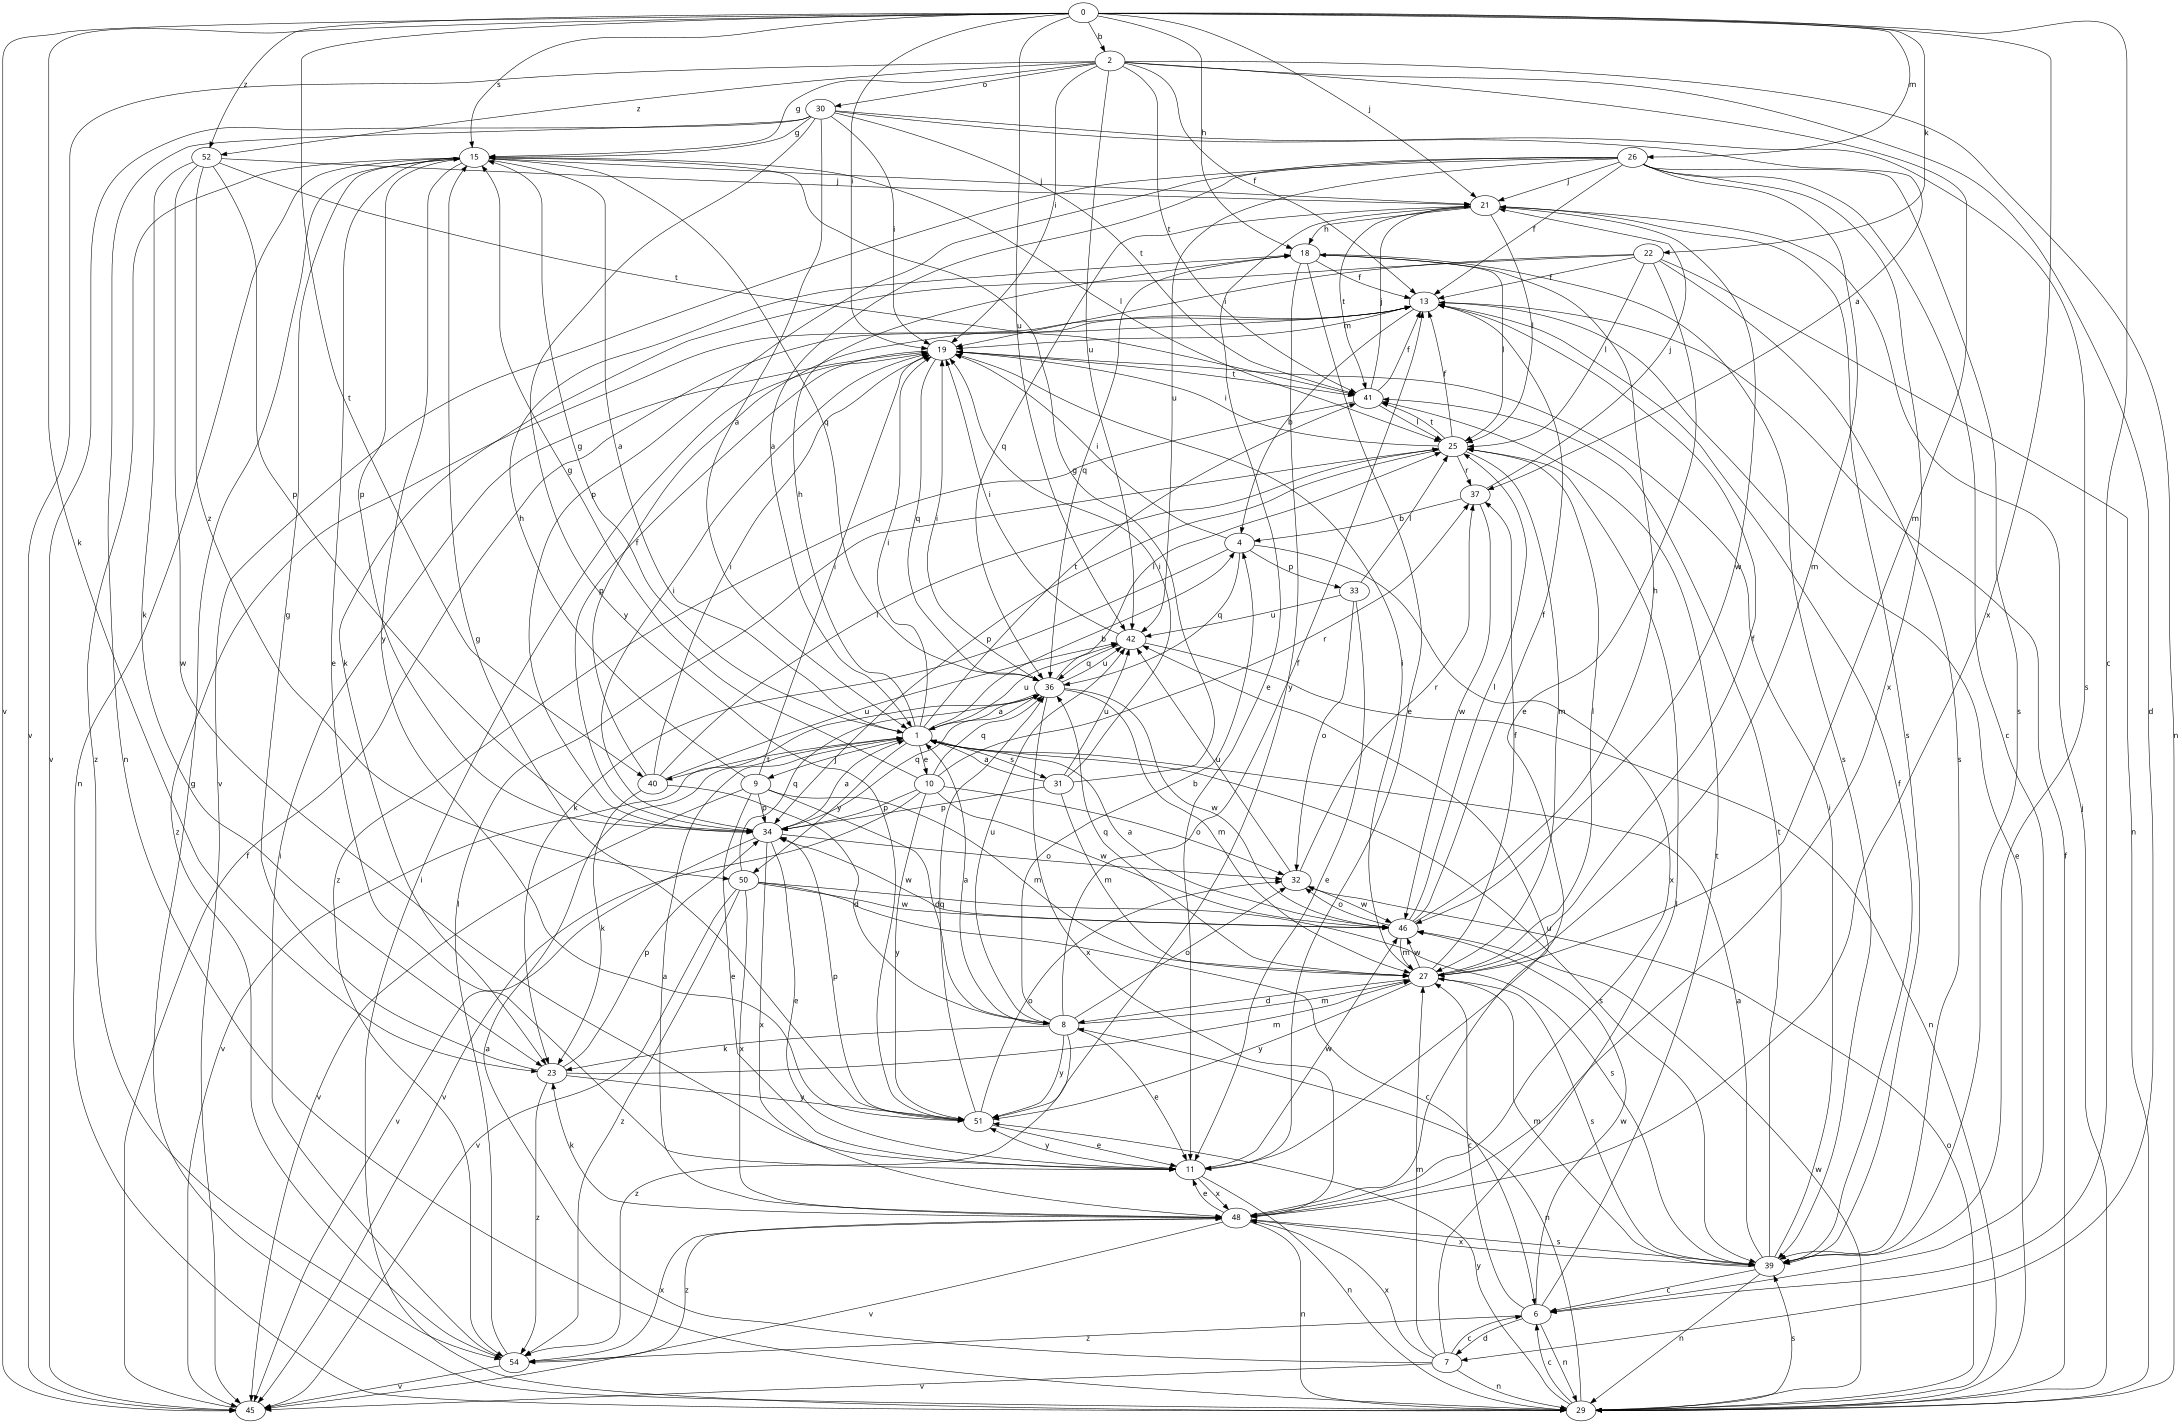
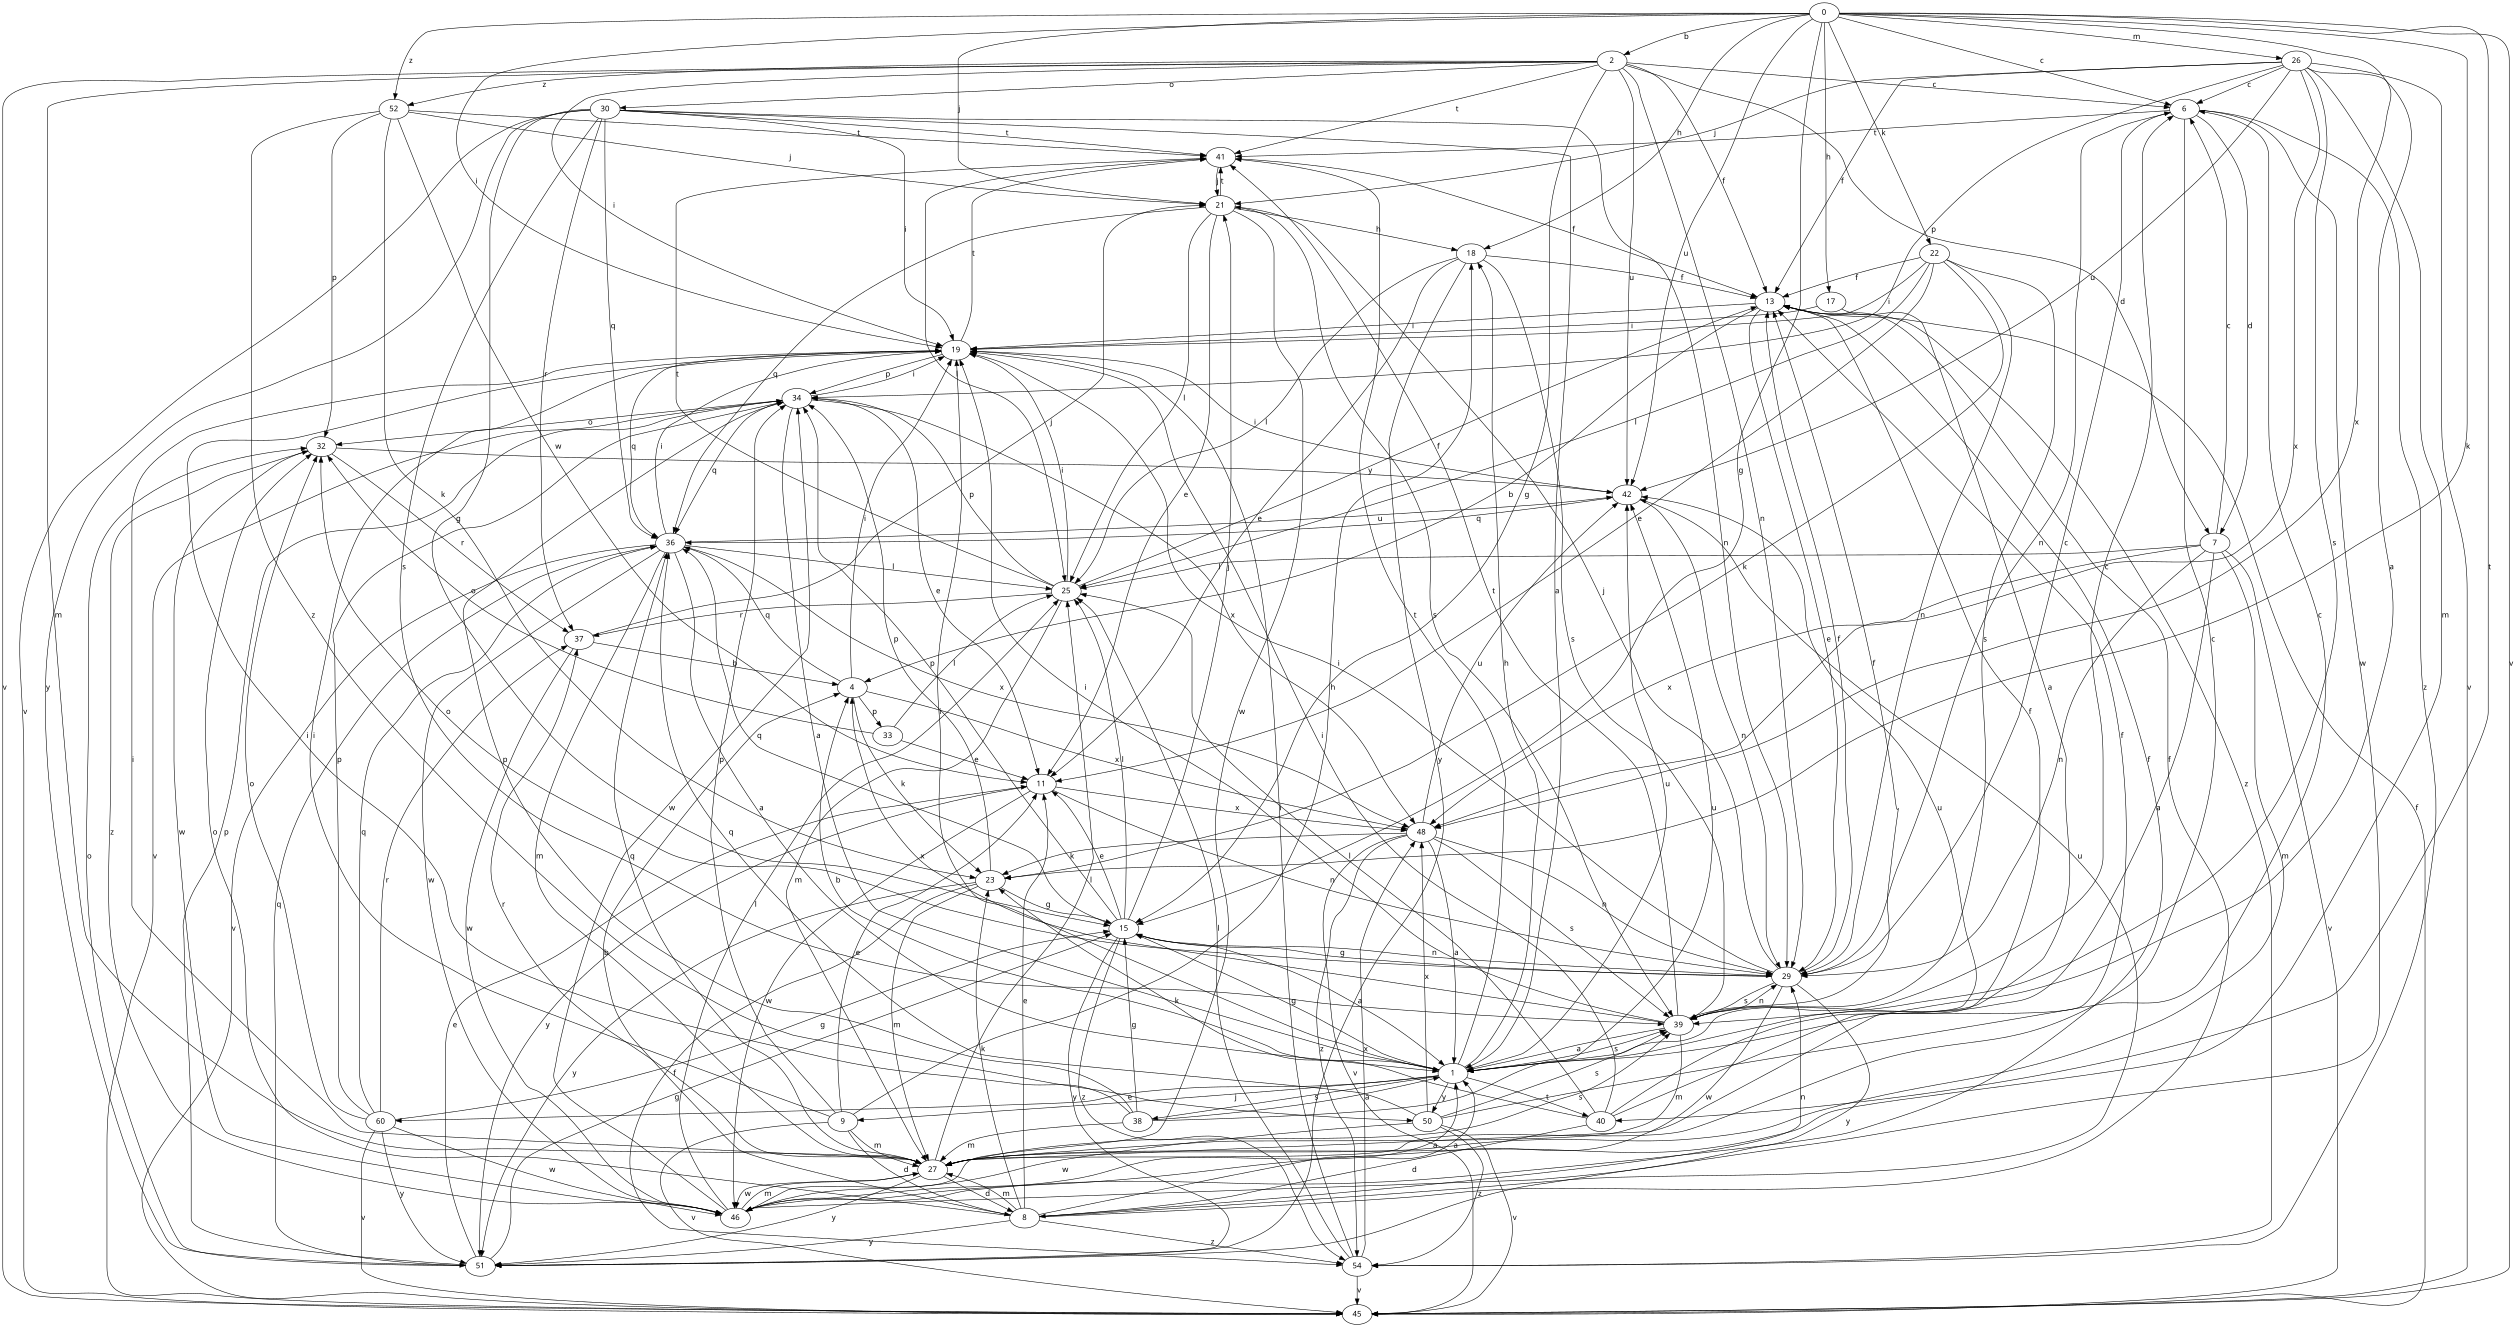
none -> (1882, 84)
(499, 85) -> (1741, 471)
none -> (1831, 302)
(1858, 302) -> (546, 374)
(1347, 326) -> (1413, 326)
(1106, 403) -> (611, 333)
(1648, 522) -> none
(363, 596) -> (332, 260)
(1246, 617) -> none
(572, 683) -> none
(1515, 736) -> (504, 905)
(1219, 760) -> (1370, 471)
(929, 784) -> (381, 1122)
(1058, 784) -> (1138, 1122)
(1341, 905) -> (112, 832)
(1437, 1125) -> (1511, 1176)
(1207, 1202) -> none
(538, 1218) -> (675, 1073)
(1505, 1251) -> (1221, 957)
